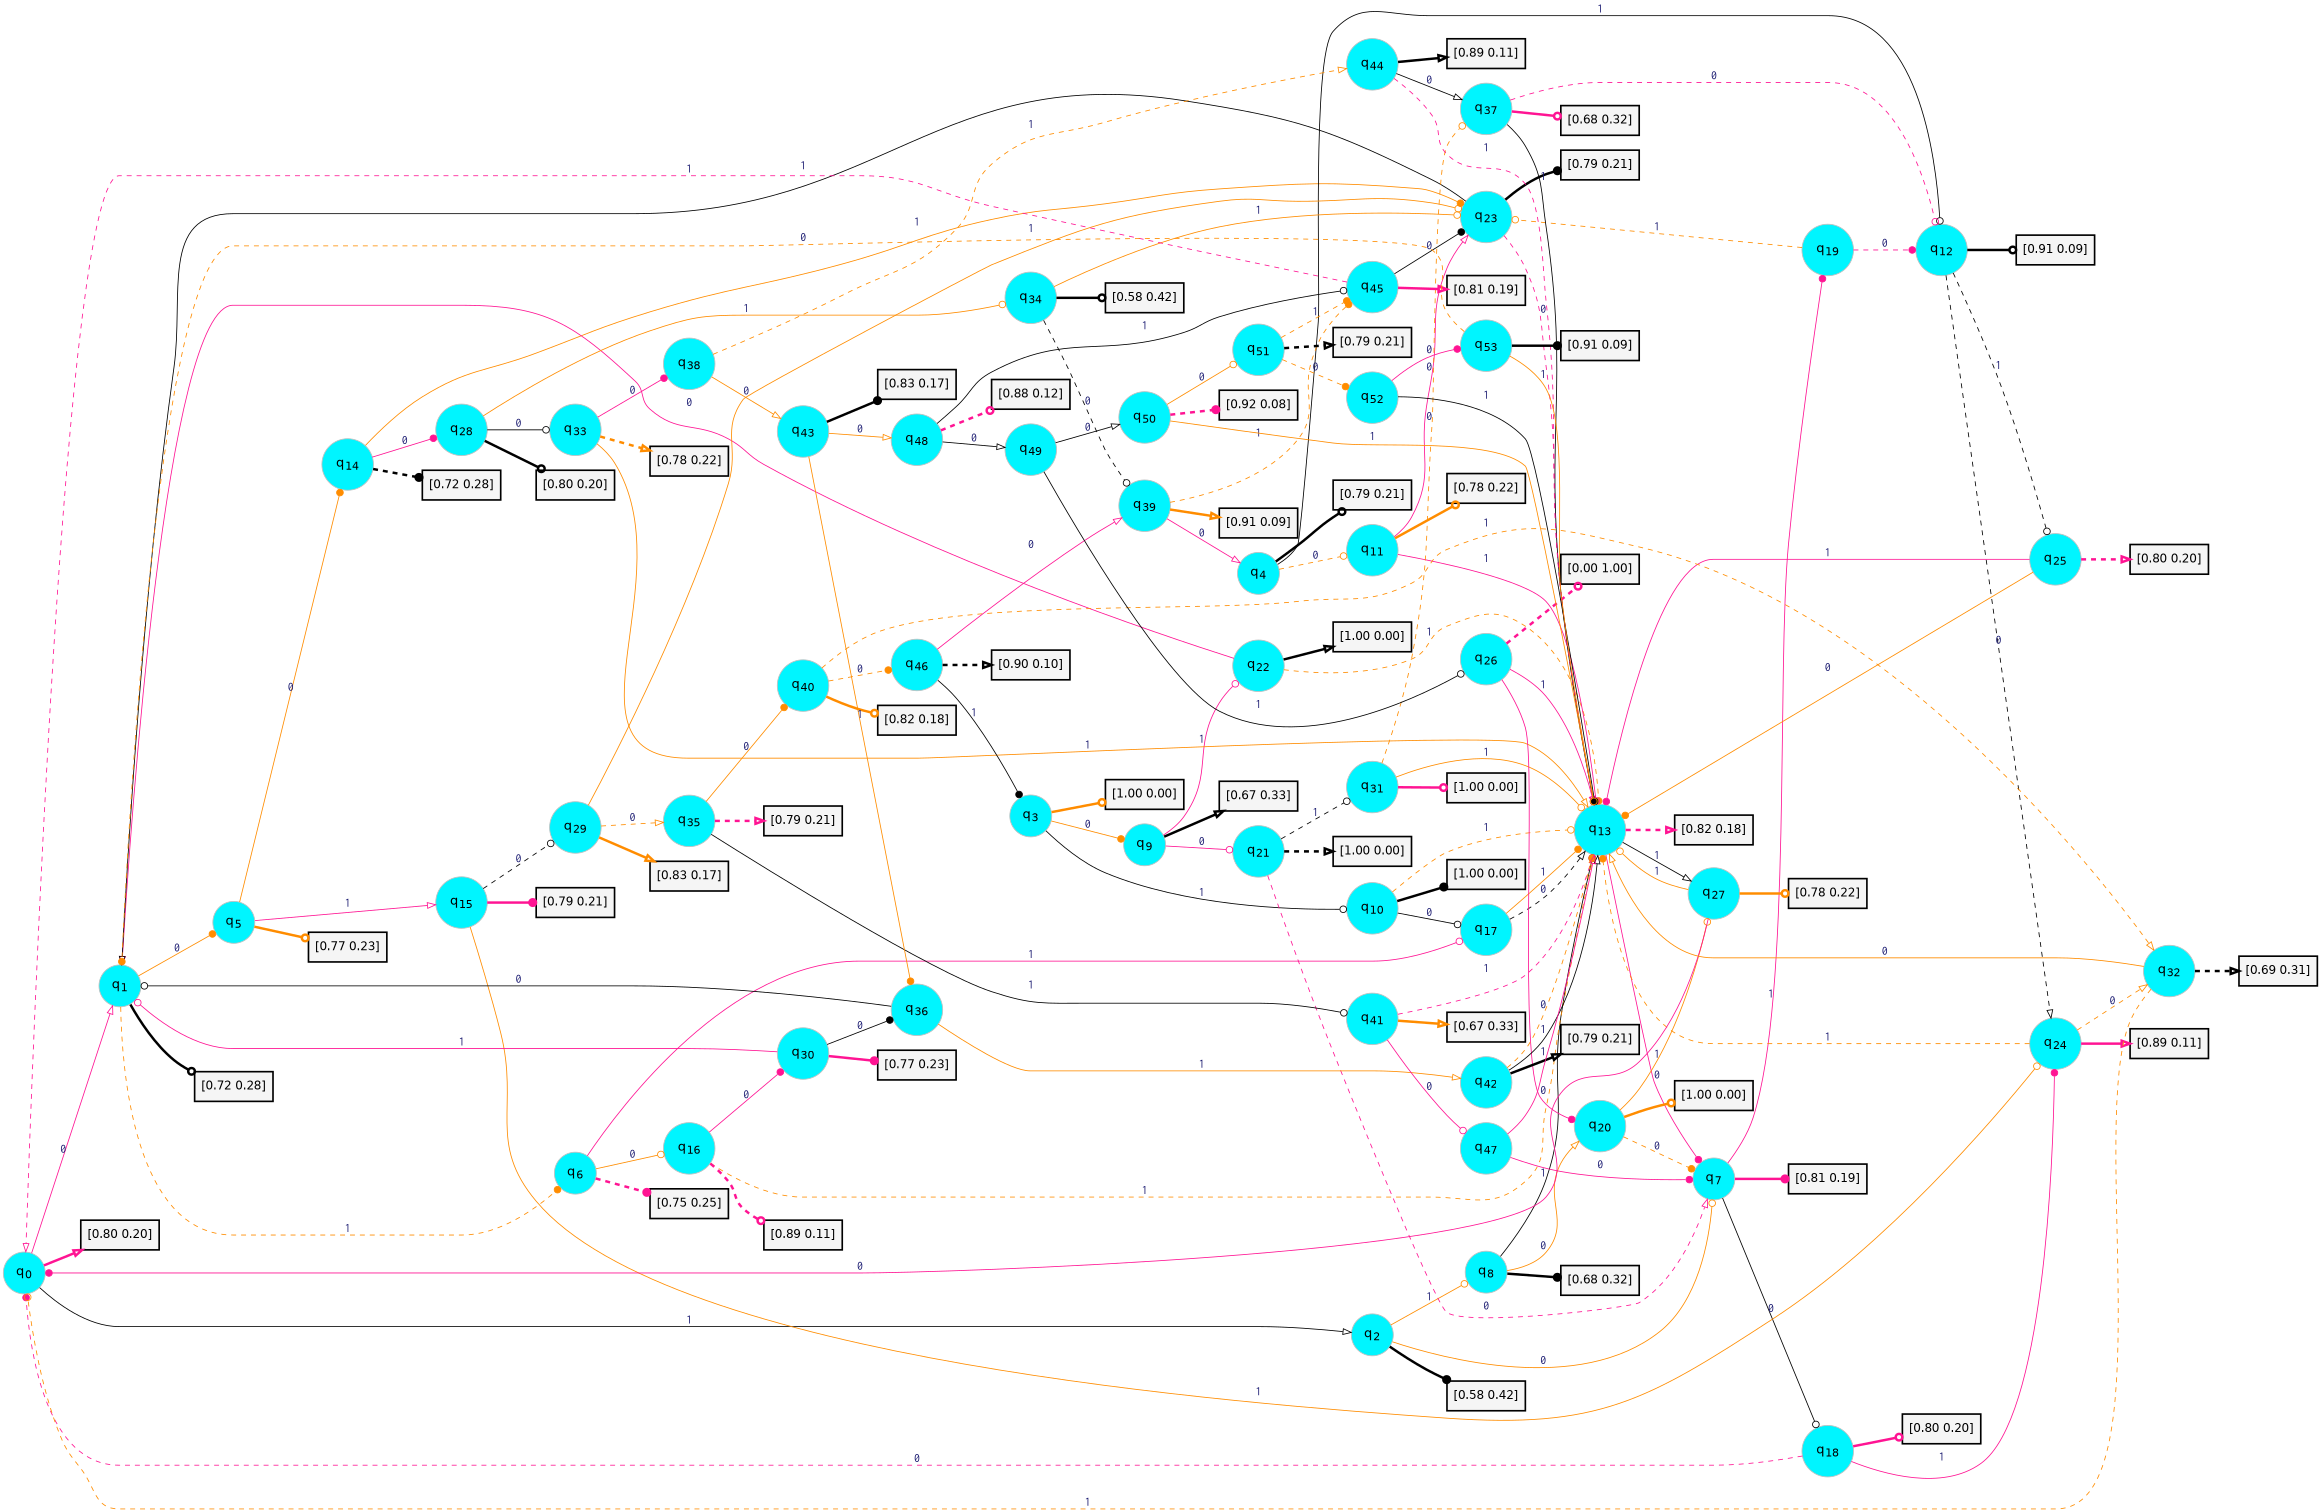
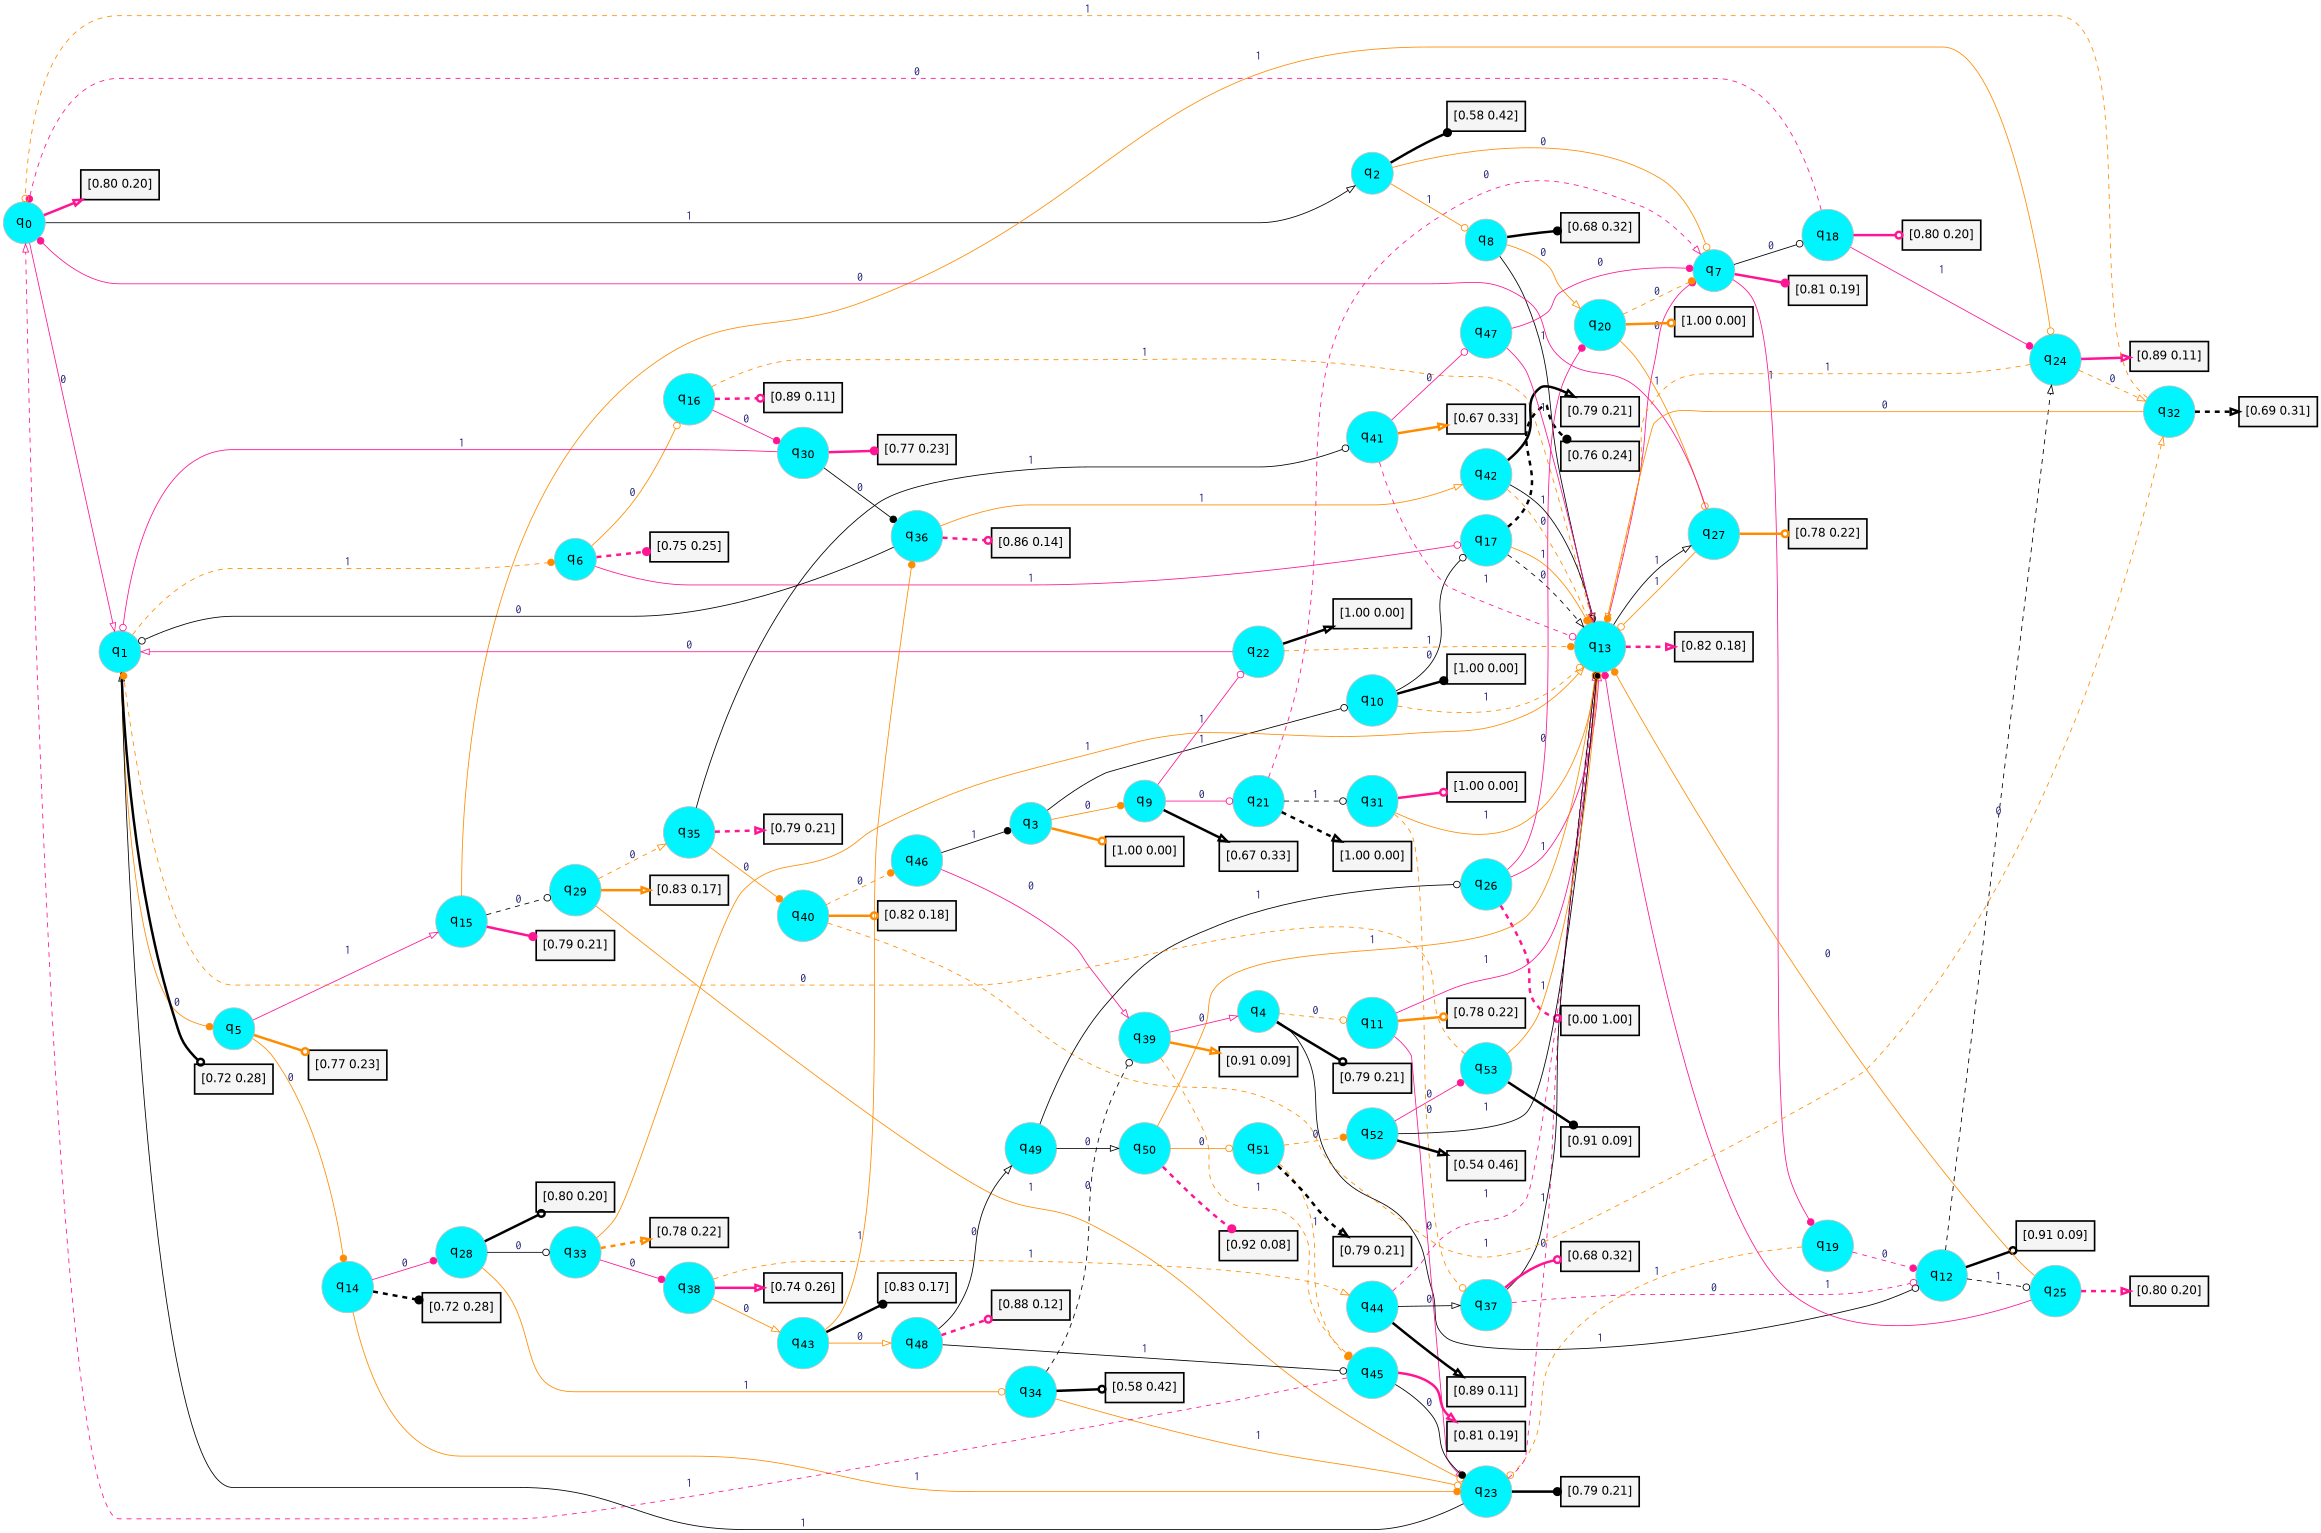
none -> (1600, 456)
none -> (1031, 543)
(1031, 665) -> none
none -> (1486, 1166)
none -> (803, 1288)
